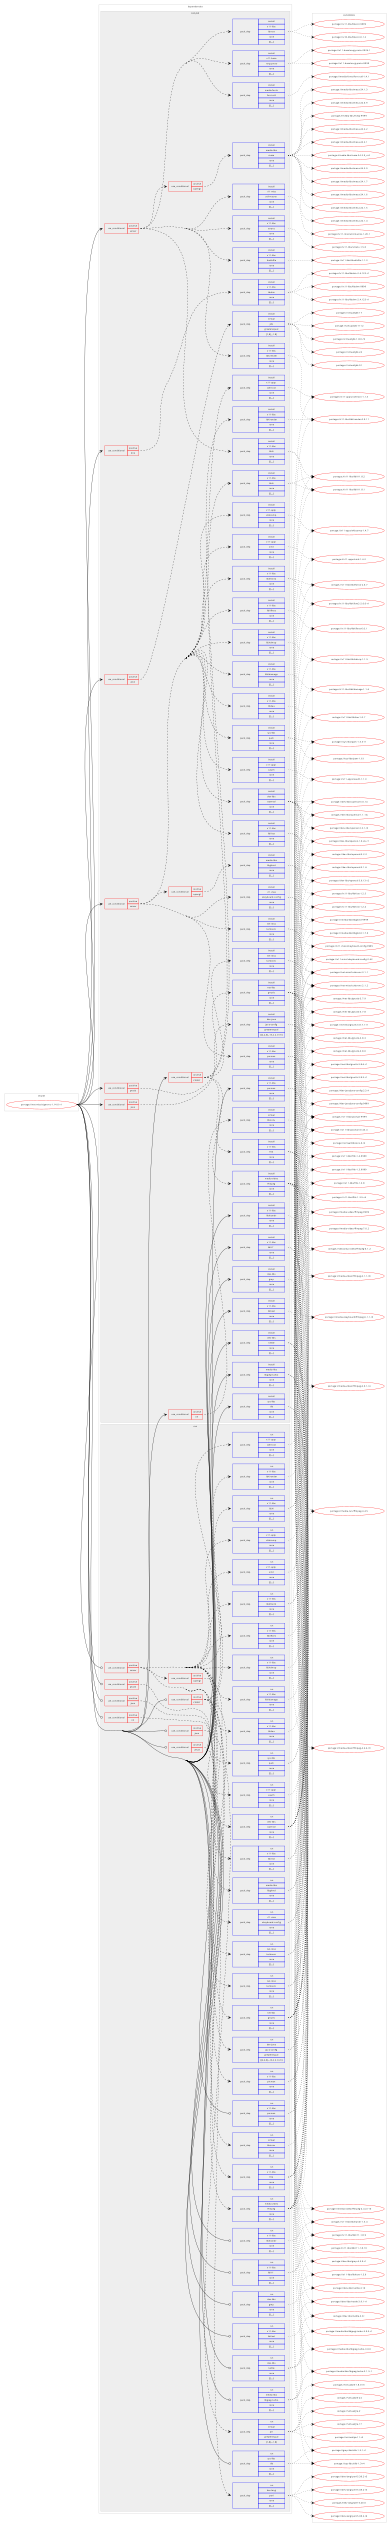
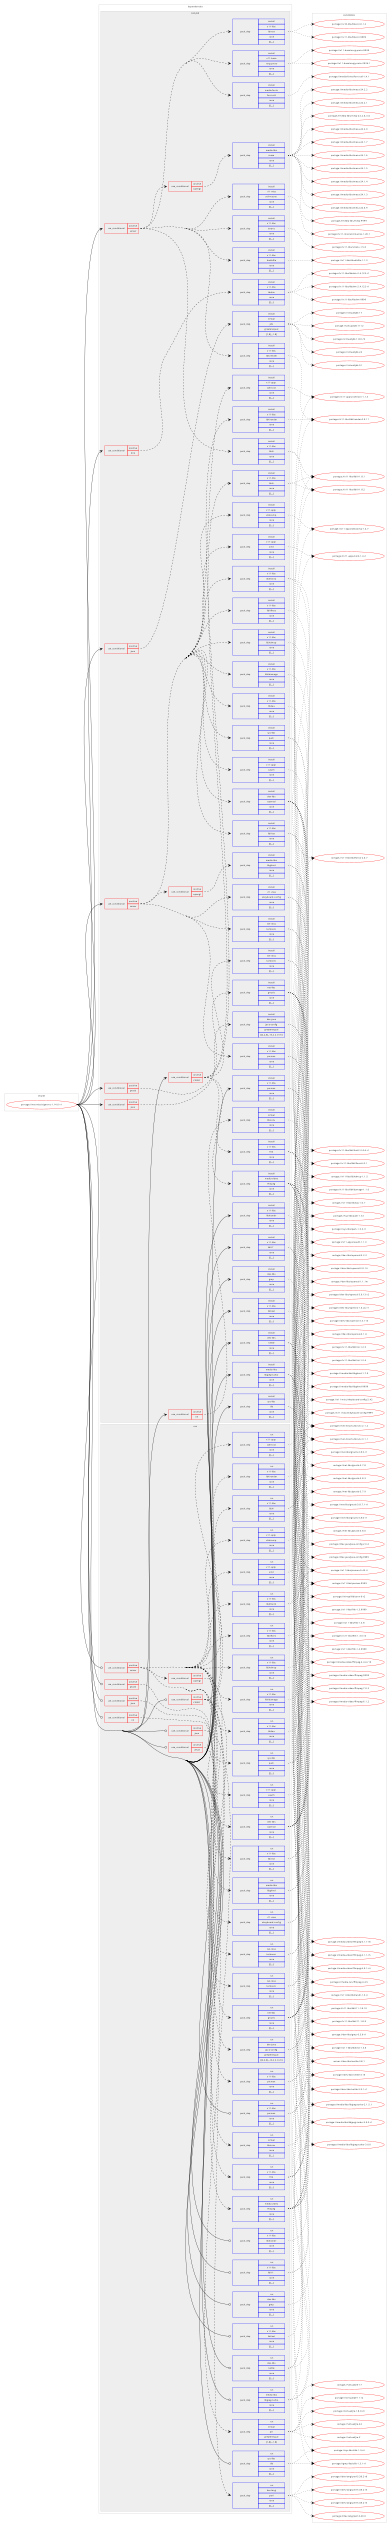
(349, 1249) -> (349, 1702)
(349, 1317) -> (349, 1955)
(349, 1748) -> none
(349, 2316) -> (349, 2061)
